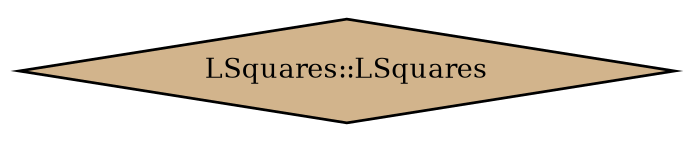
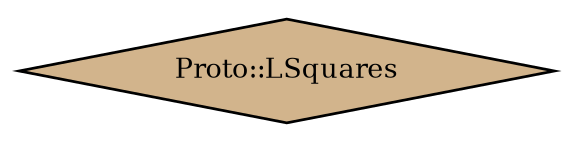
(347, 71) -> (287, 71)
